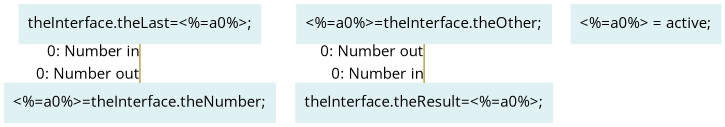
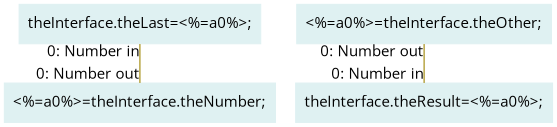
(646, 24) -> none
